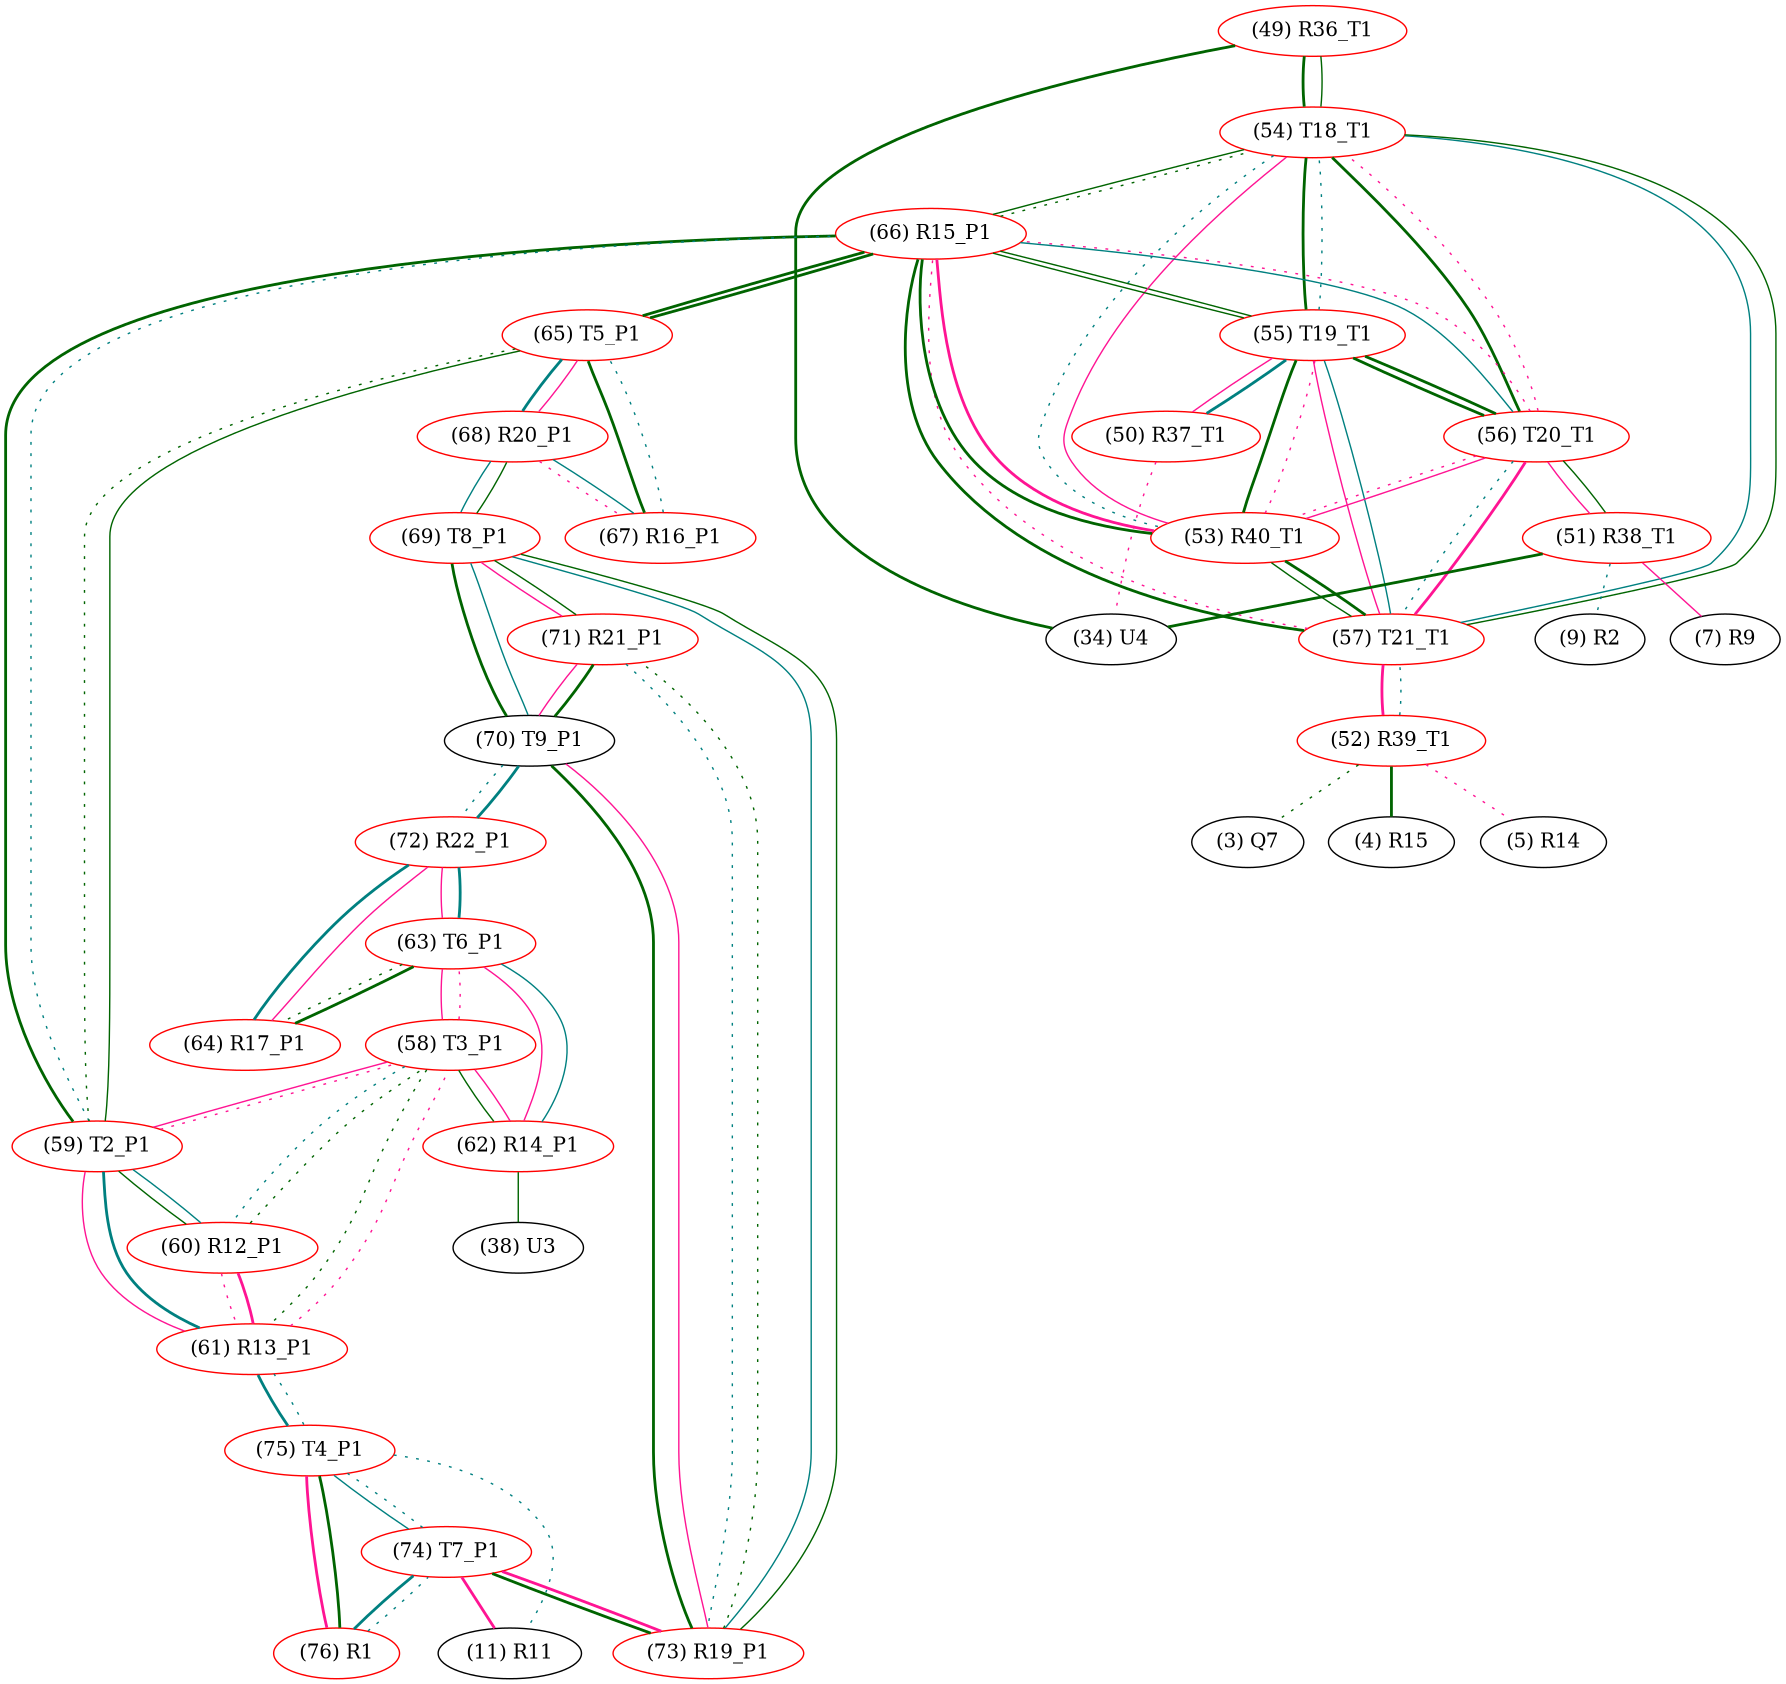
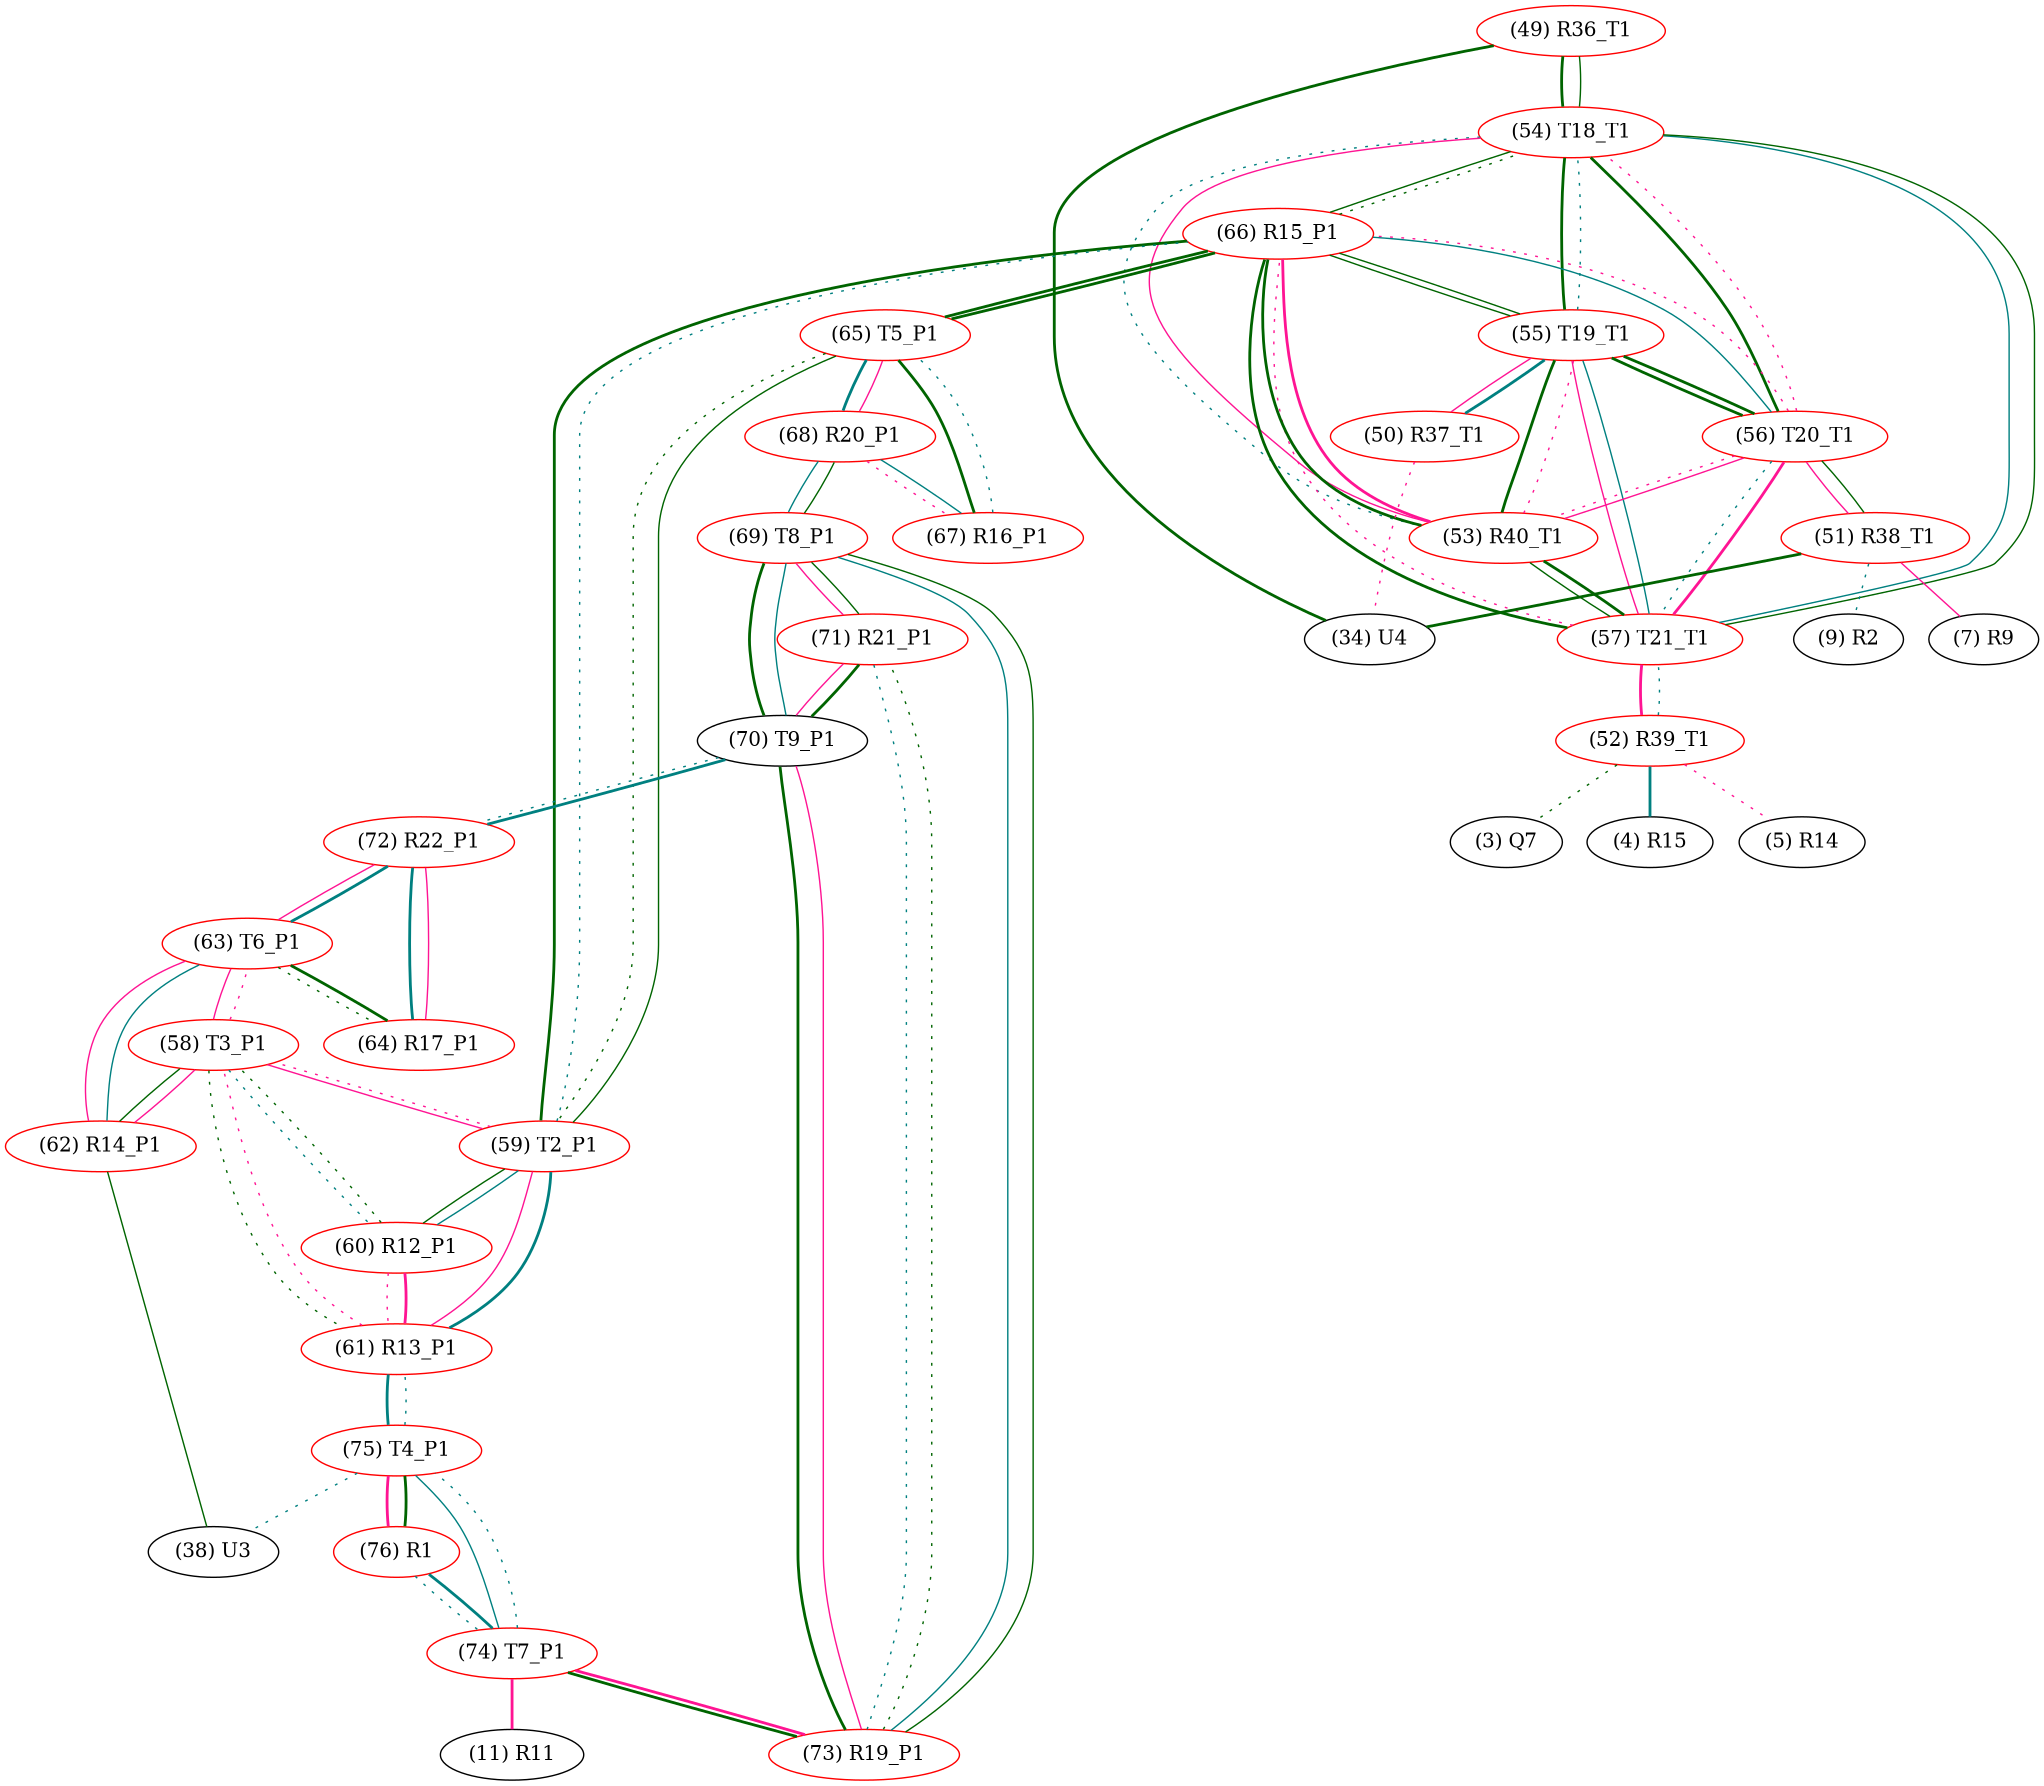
(1391, 792) -> (1650, 792)
(523, 1505) -> (304, 1502)
